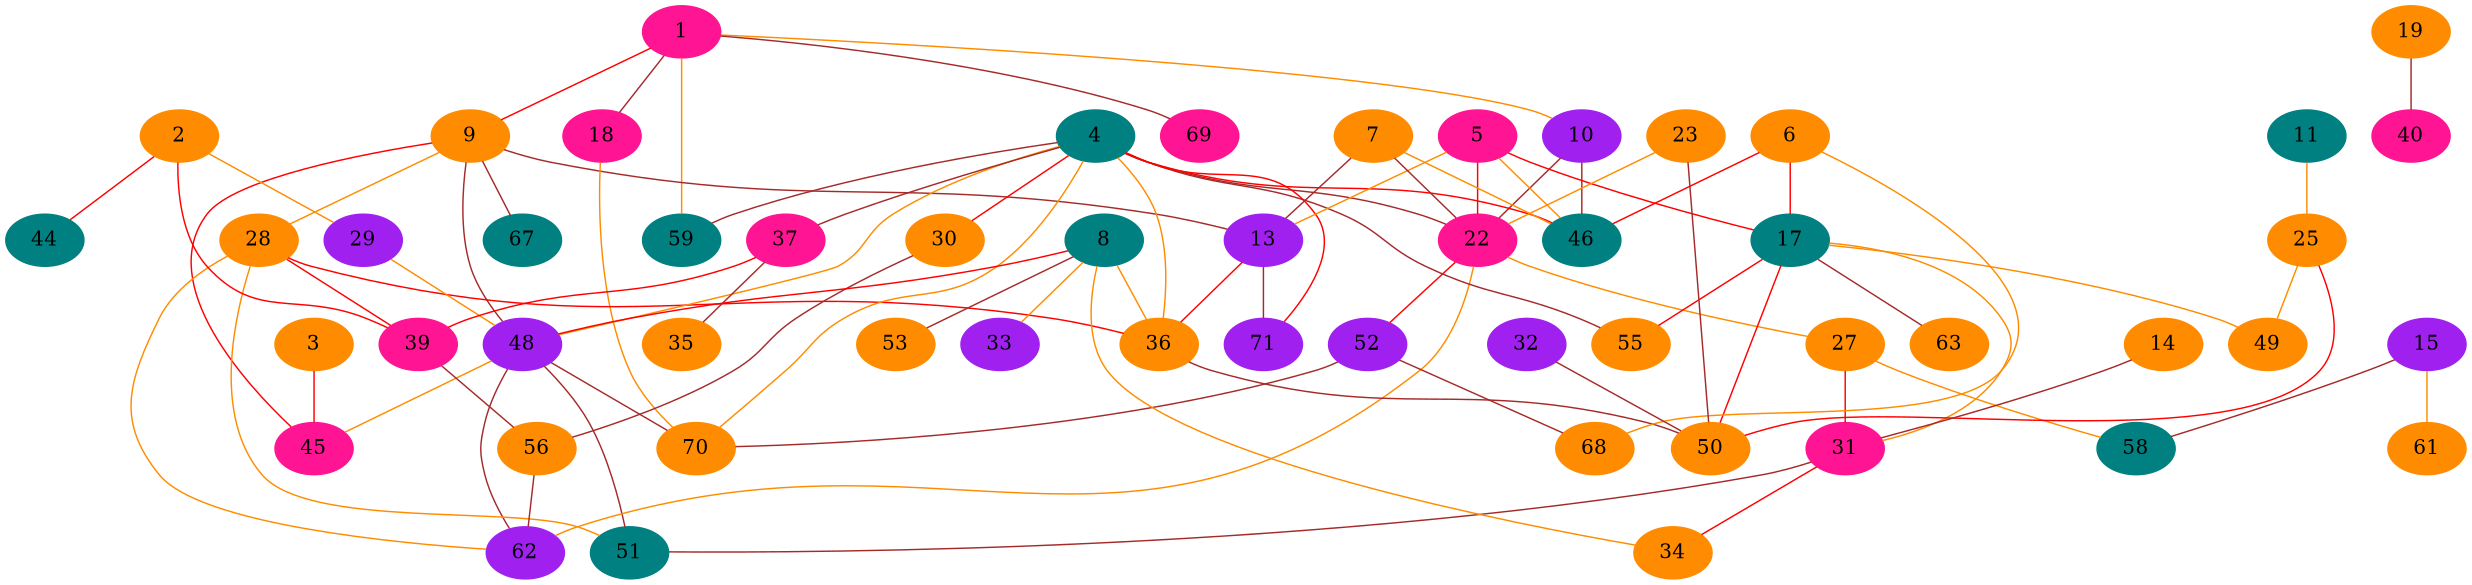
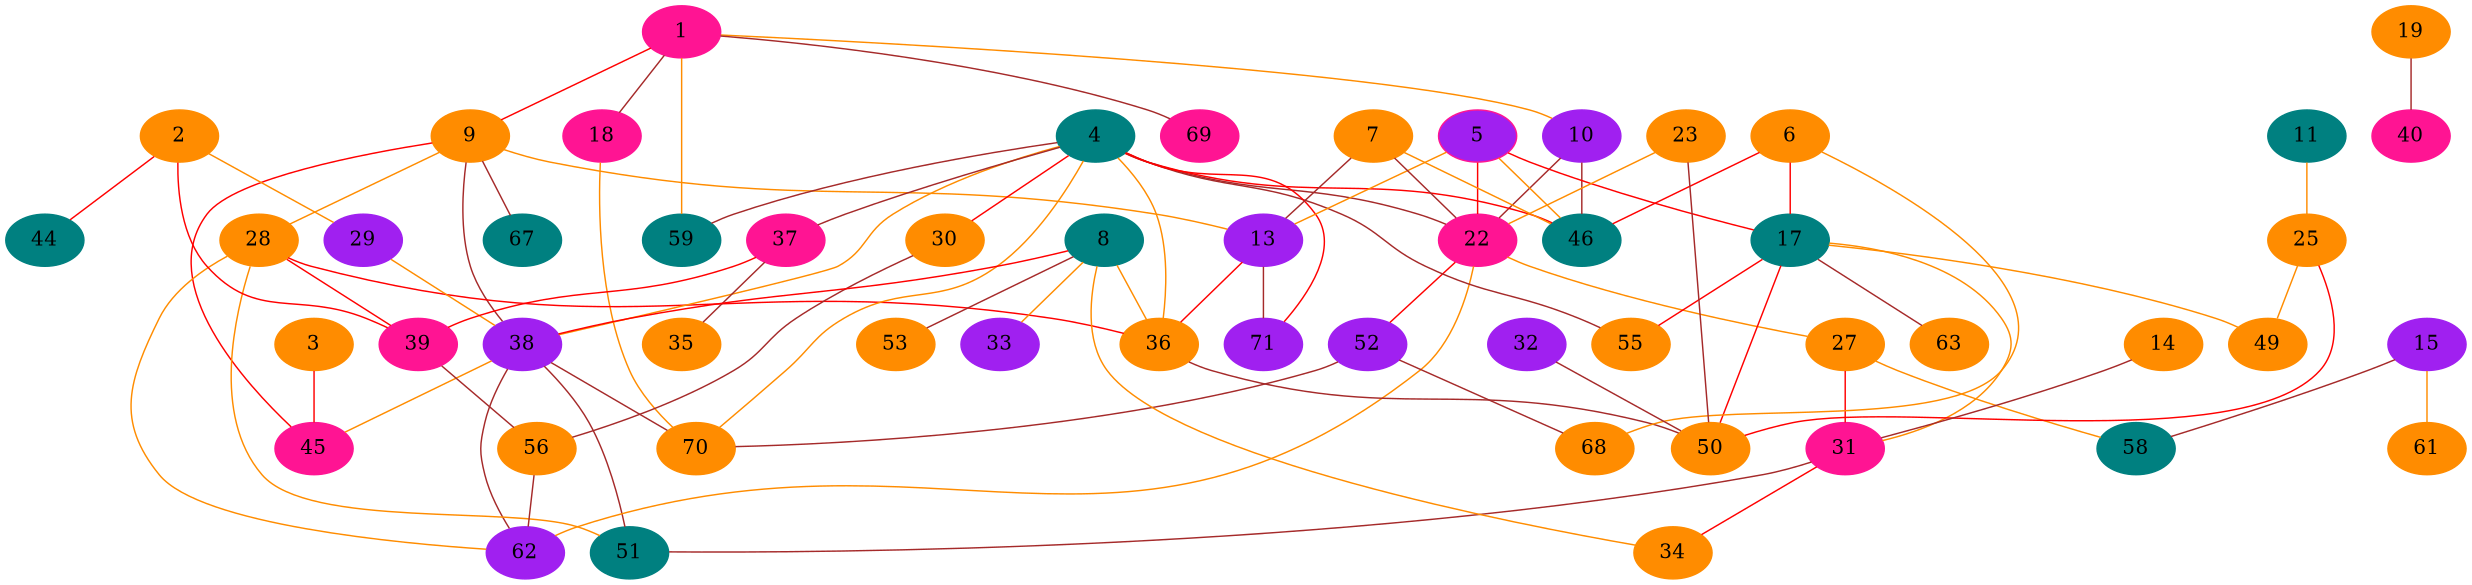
(1478, 136) -> (1478, 136)
(865, 192) -> (865, 192)
(522, 344) -> (522, 344)
